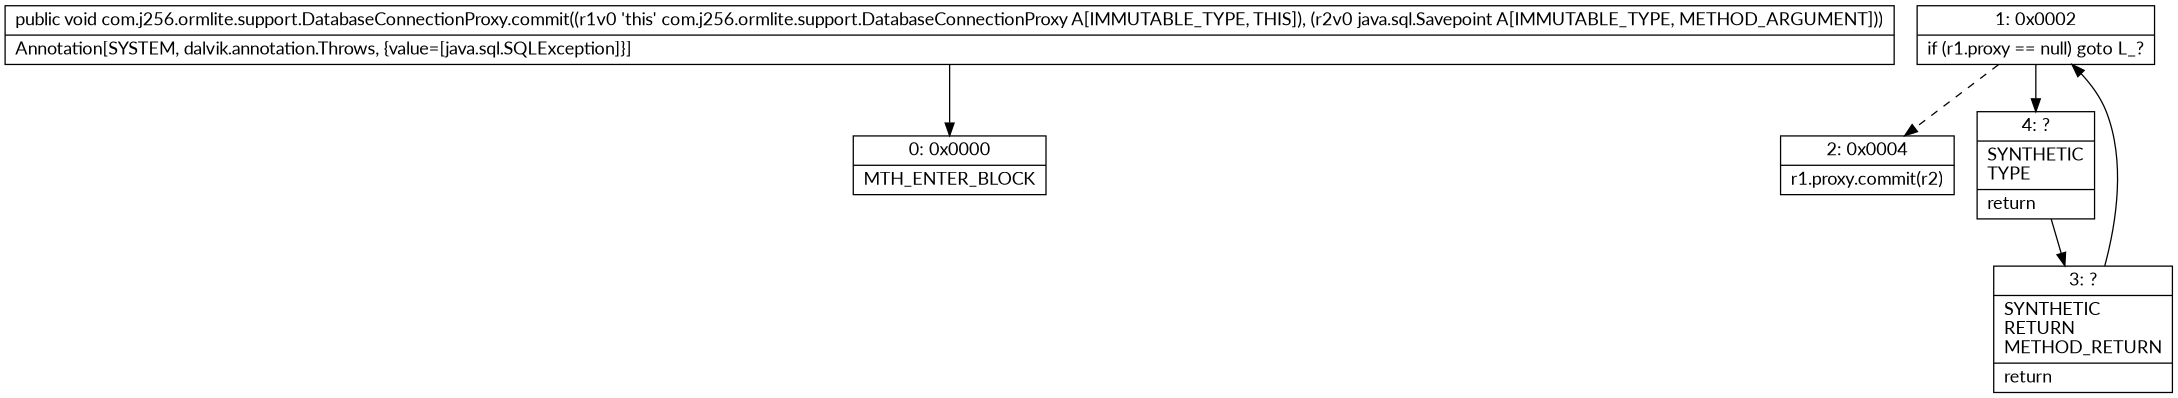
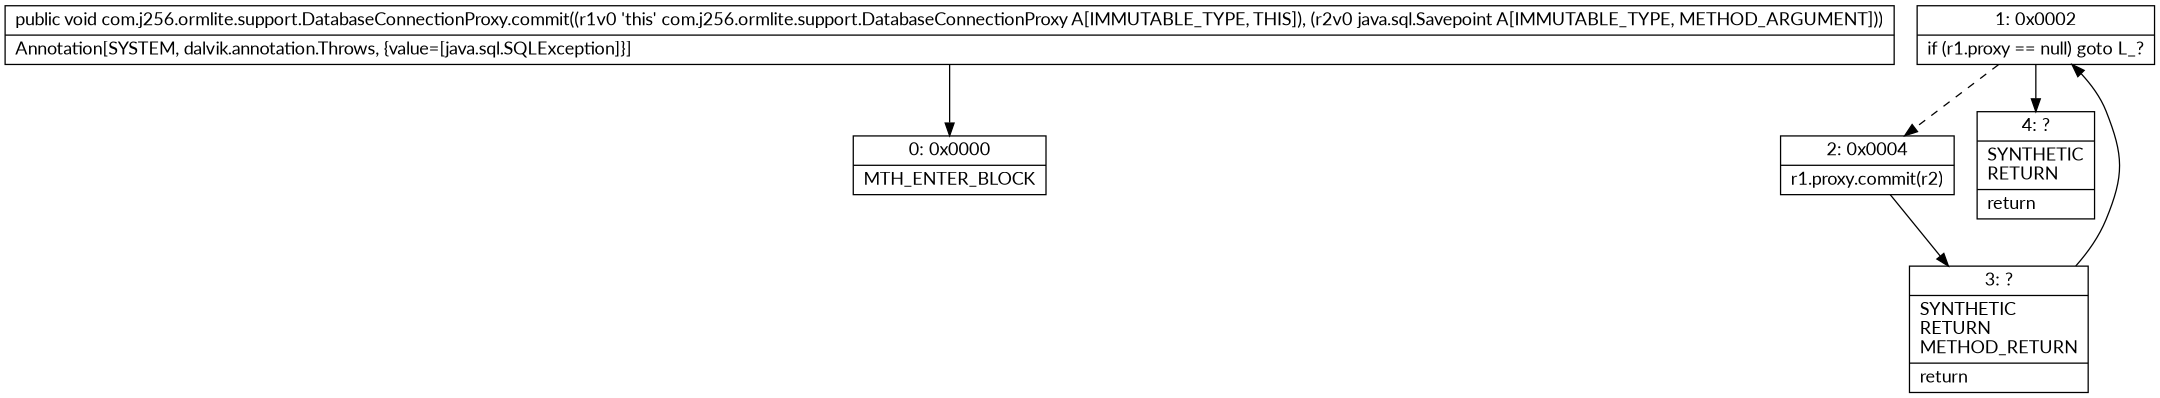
(2009, 174) -> (2023, 174)
(2056, 236) -> (1915, 225)
